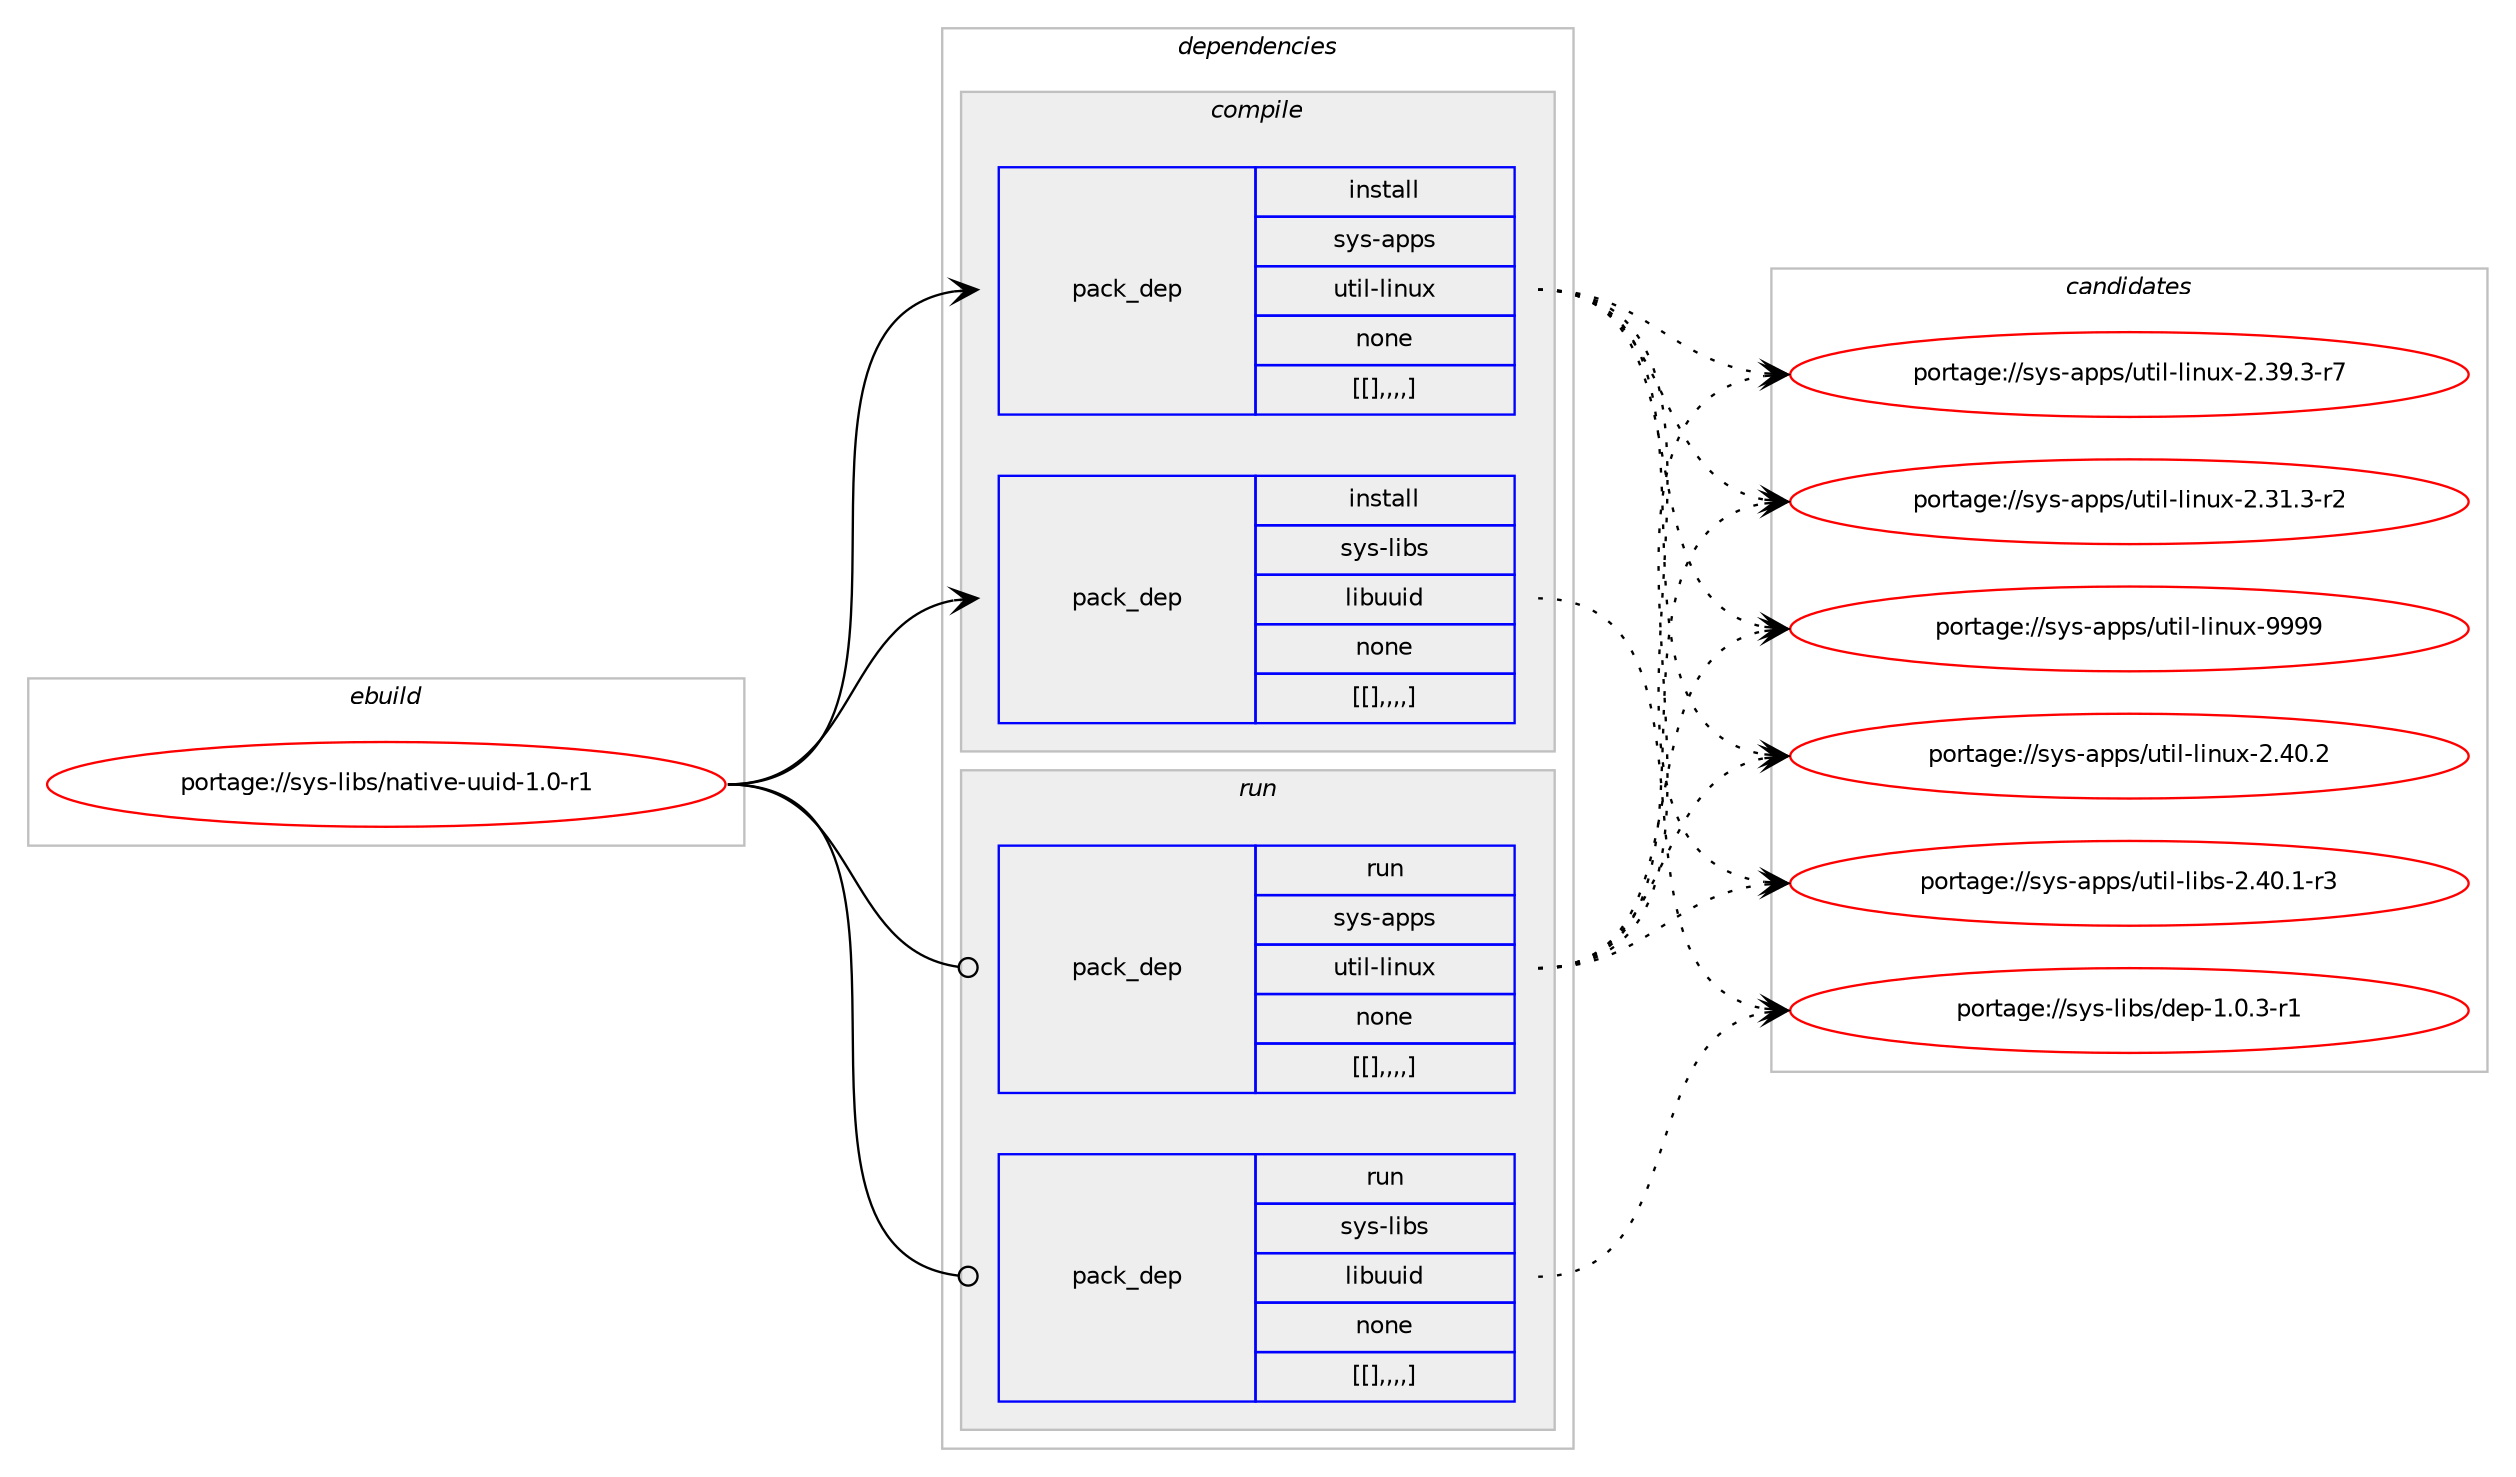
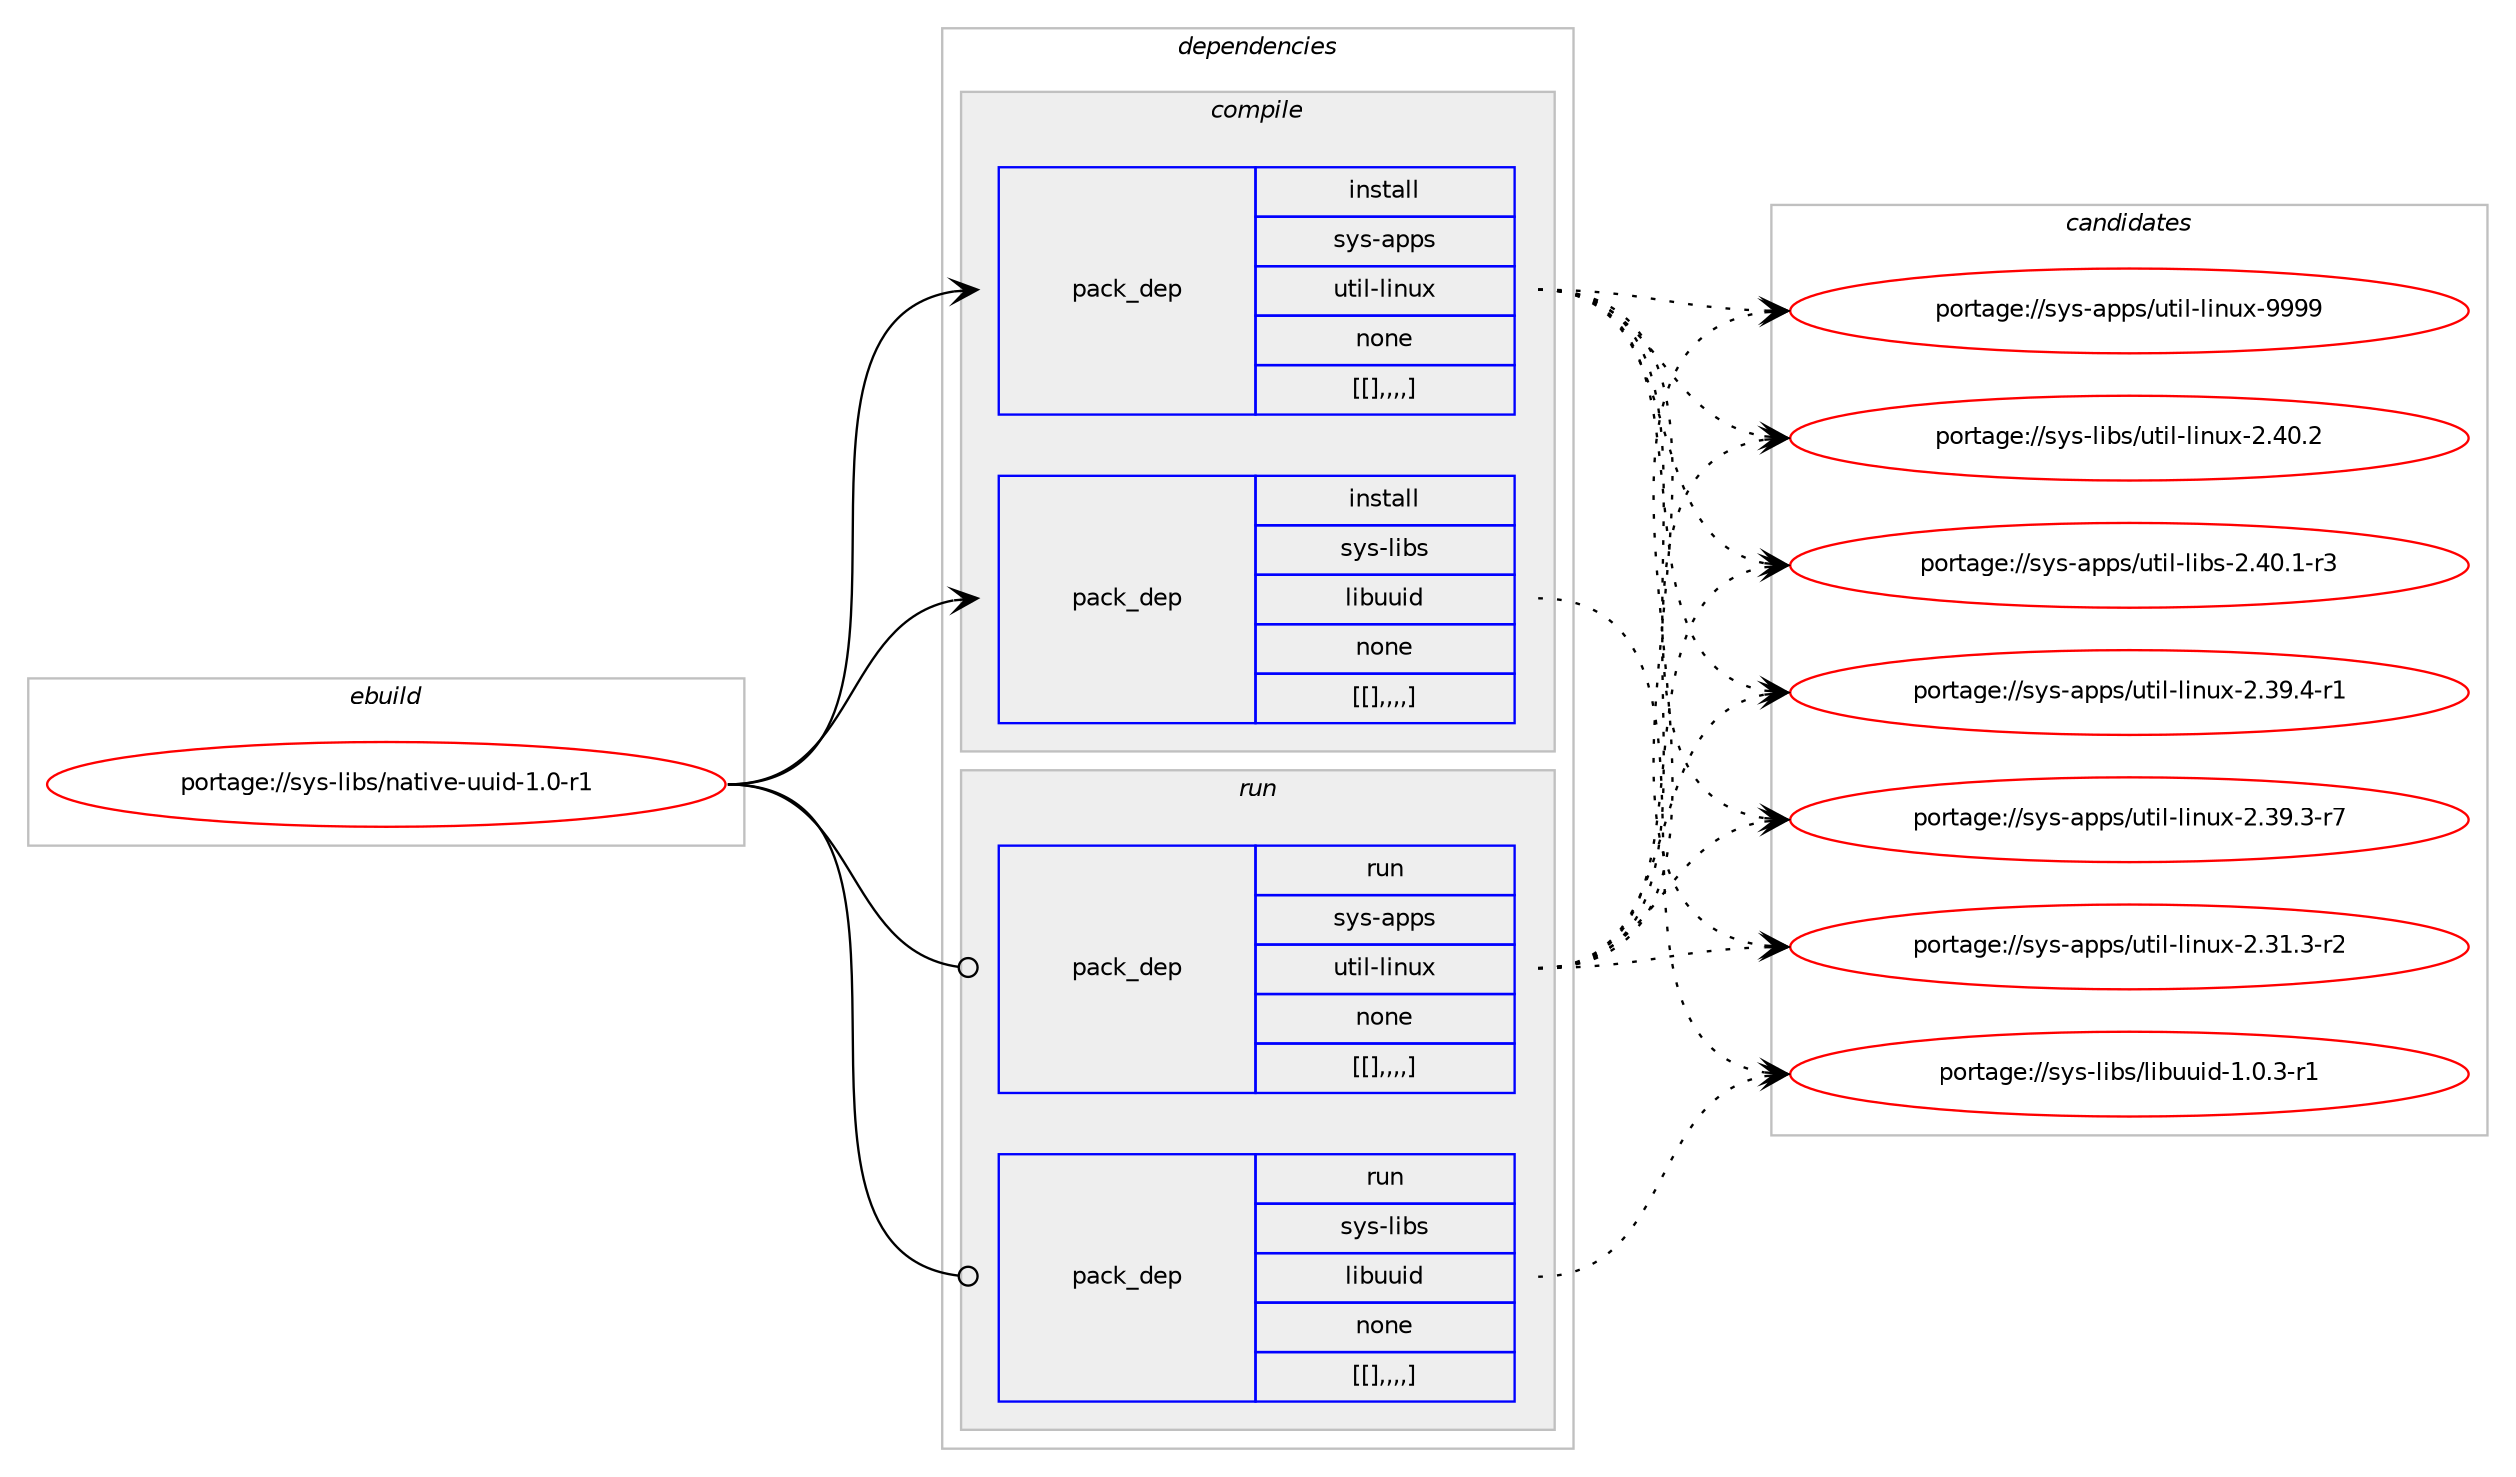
none -> (2129, 693)
(2129, 756) -> (2129, 438)
(2129, 1011) -> (2129, 1074)
